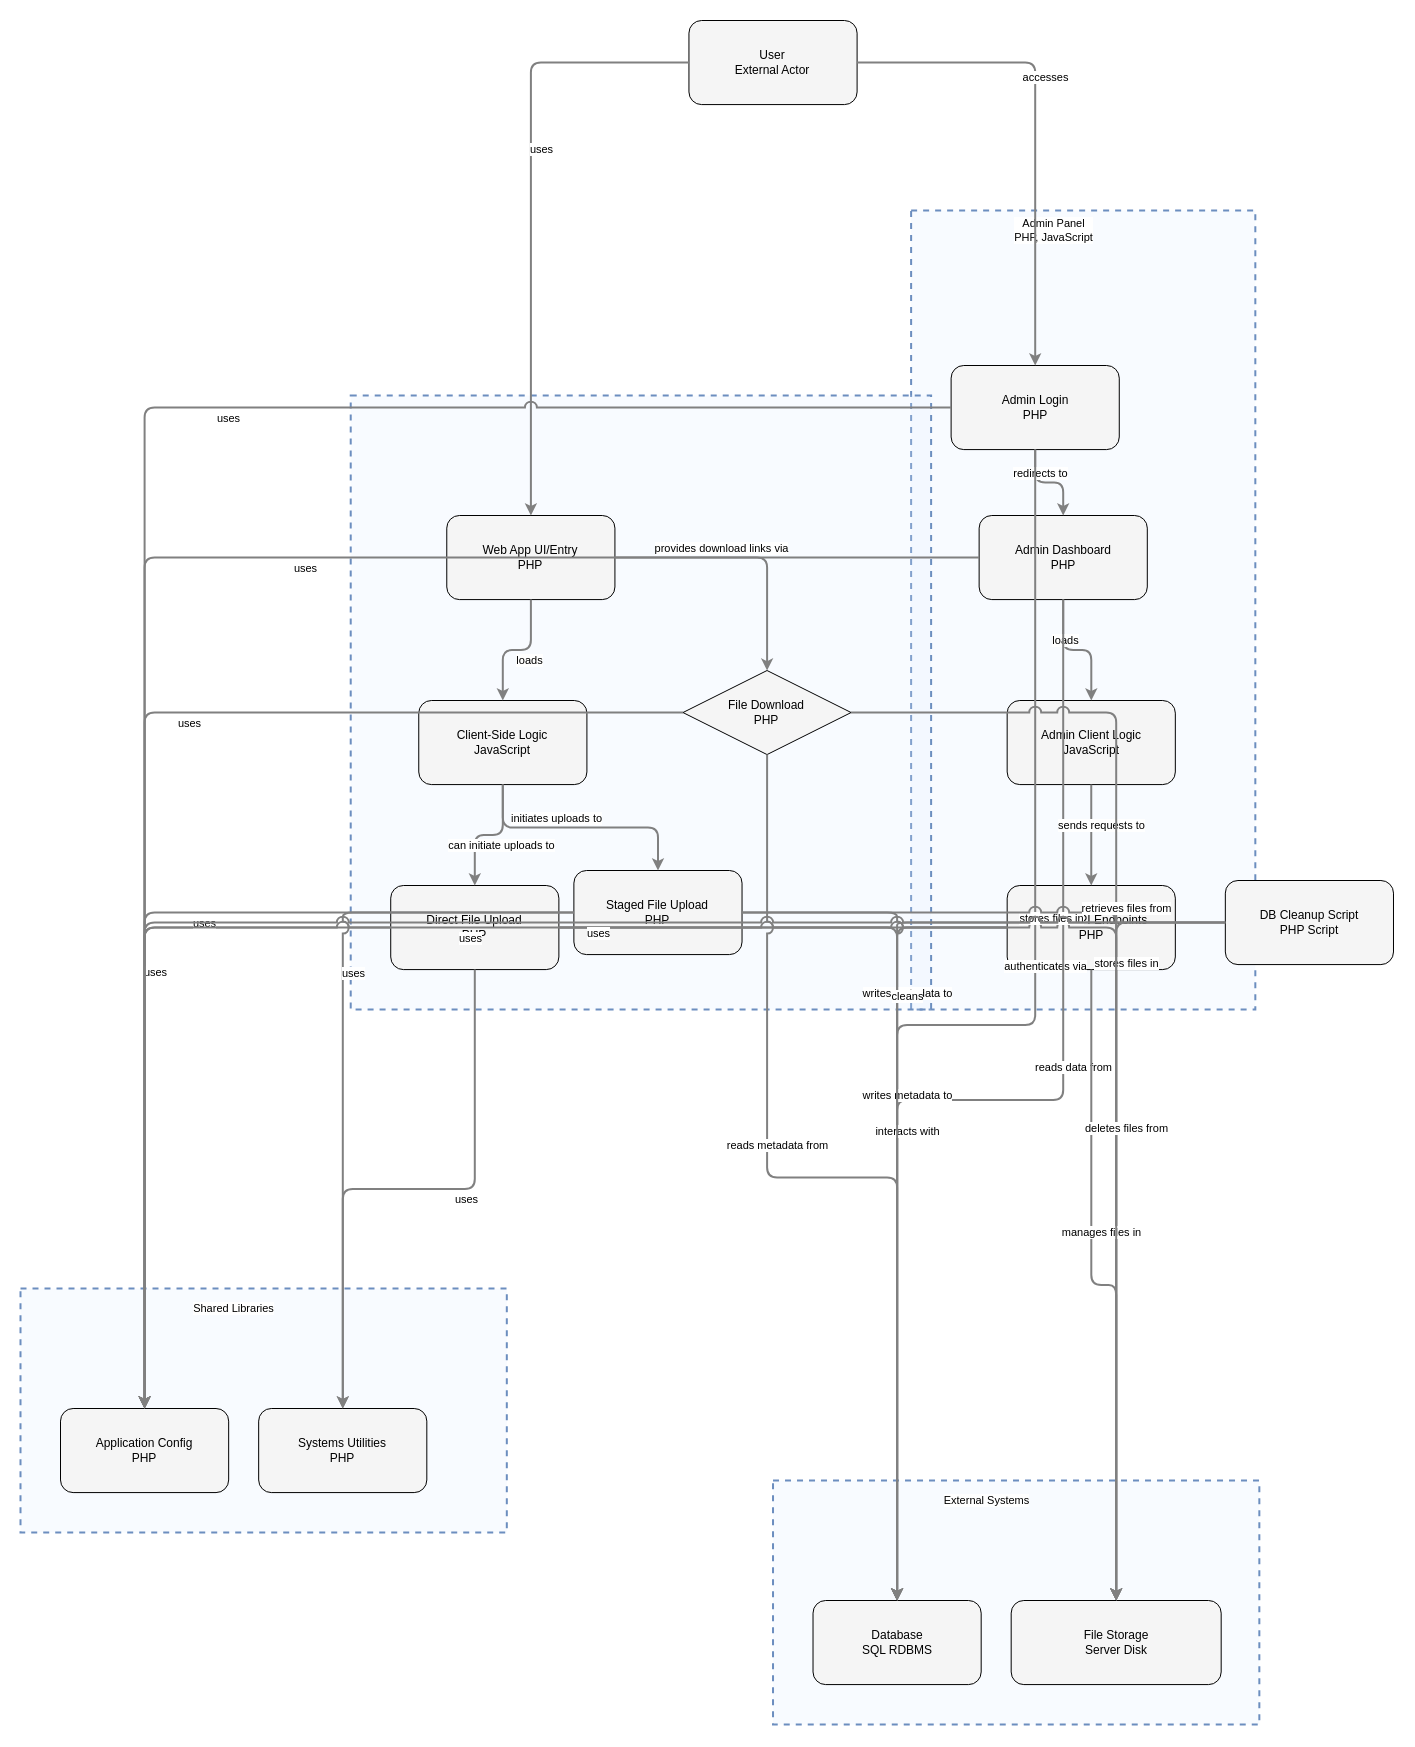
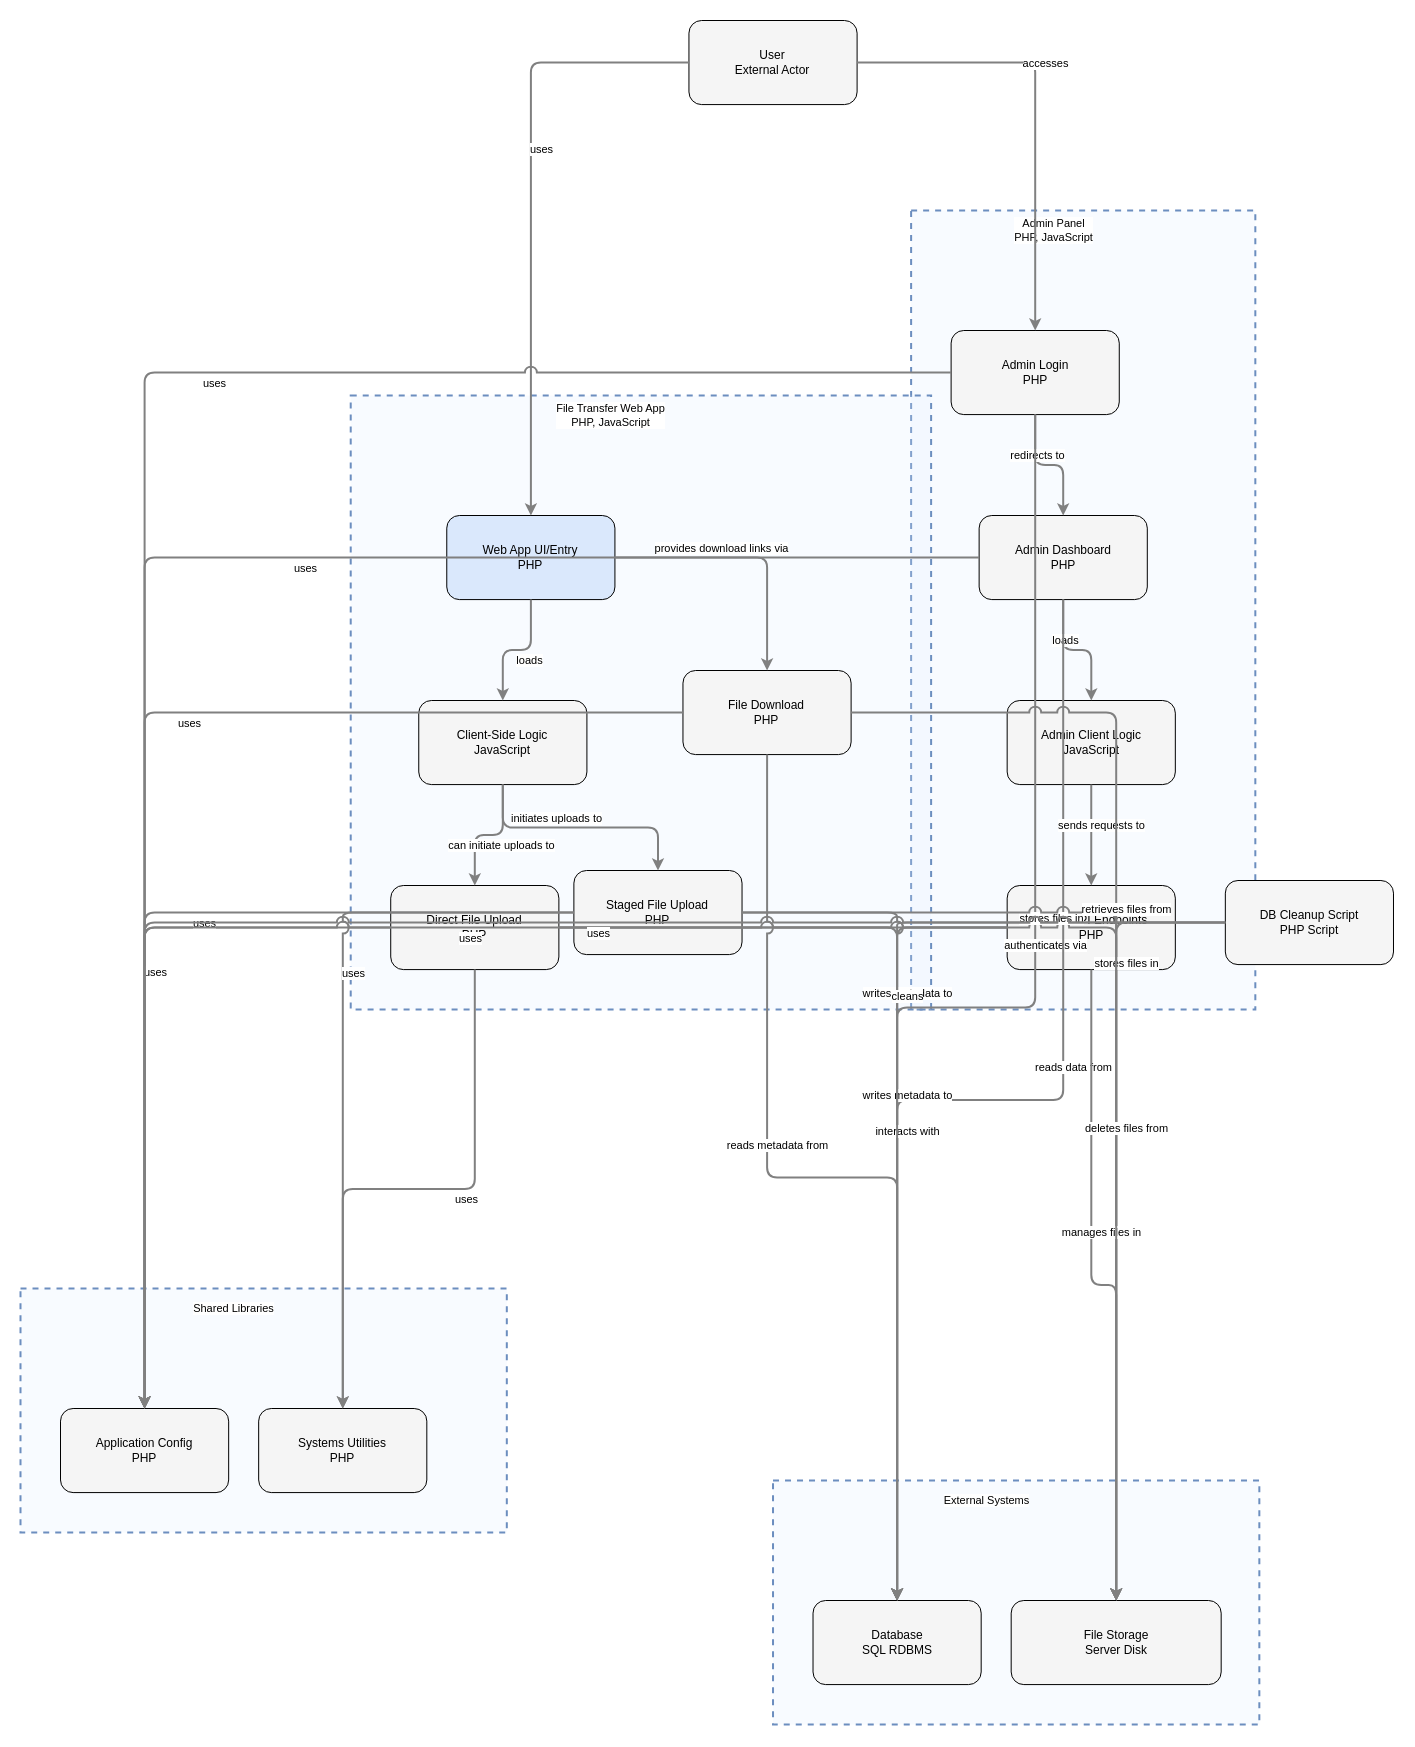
(1035, 408) -> (1035, 373)
none -> (611, 416)
(531, 558) -> (531, 558)
(767, 713) -> (767, 713)
